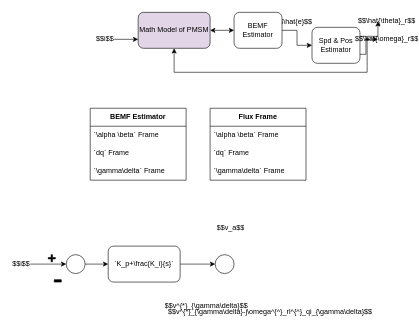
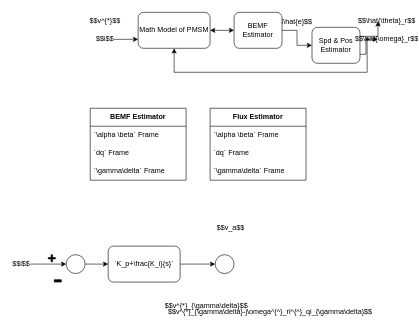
none -> (105, 21)
(174, 30) -> (174, 30)
(258, 117) -> (258, 117)
